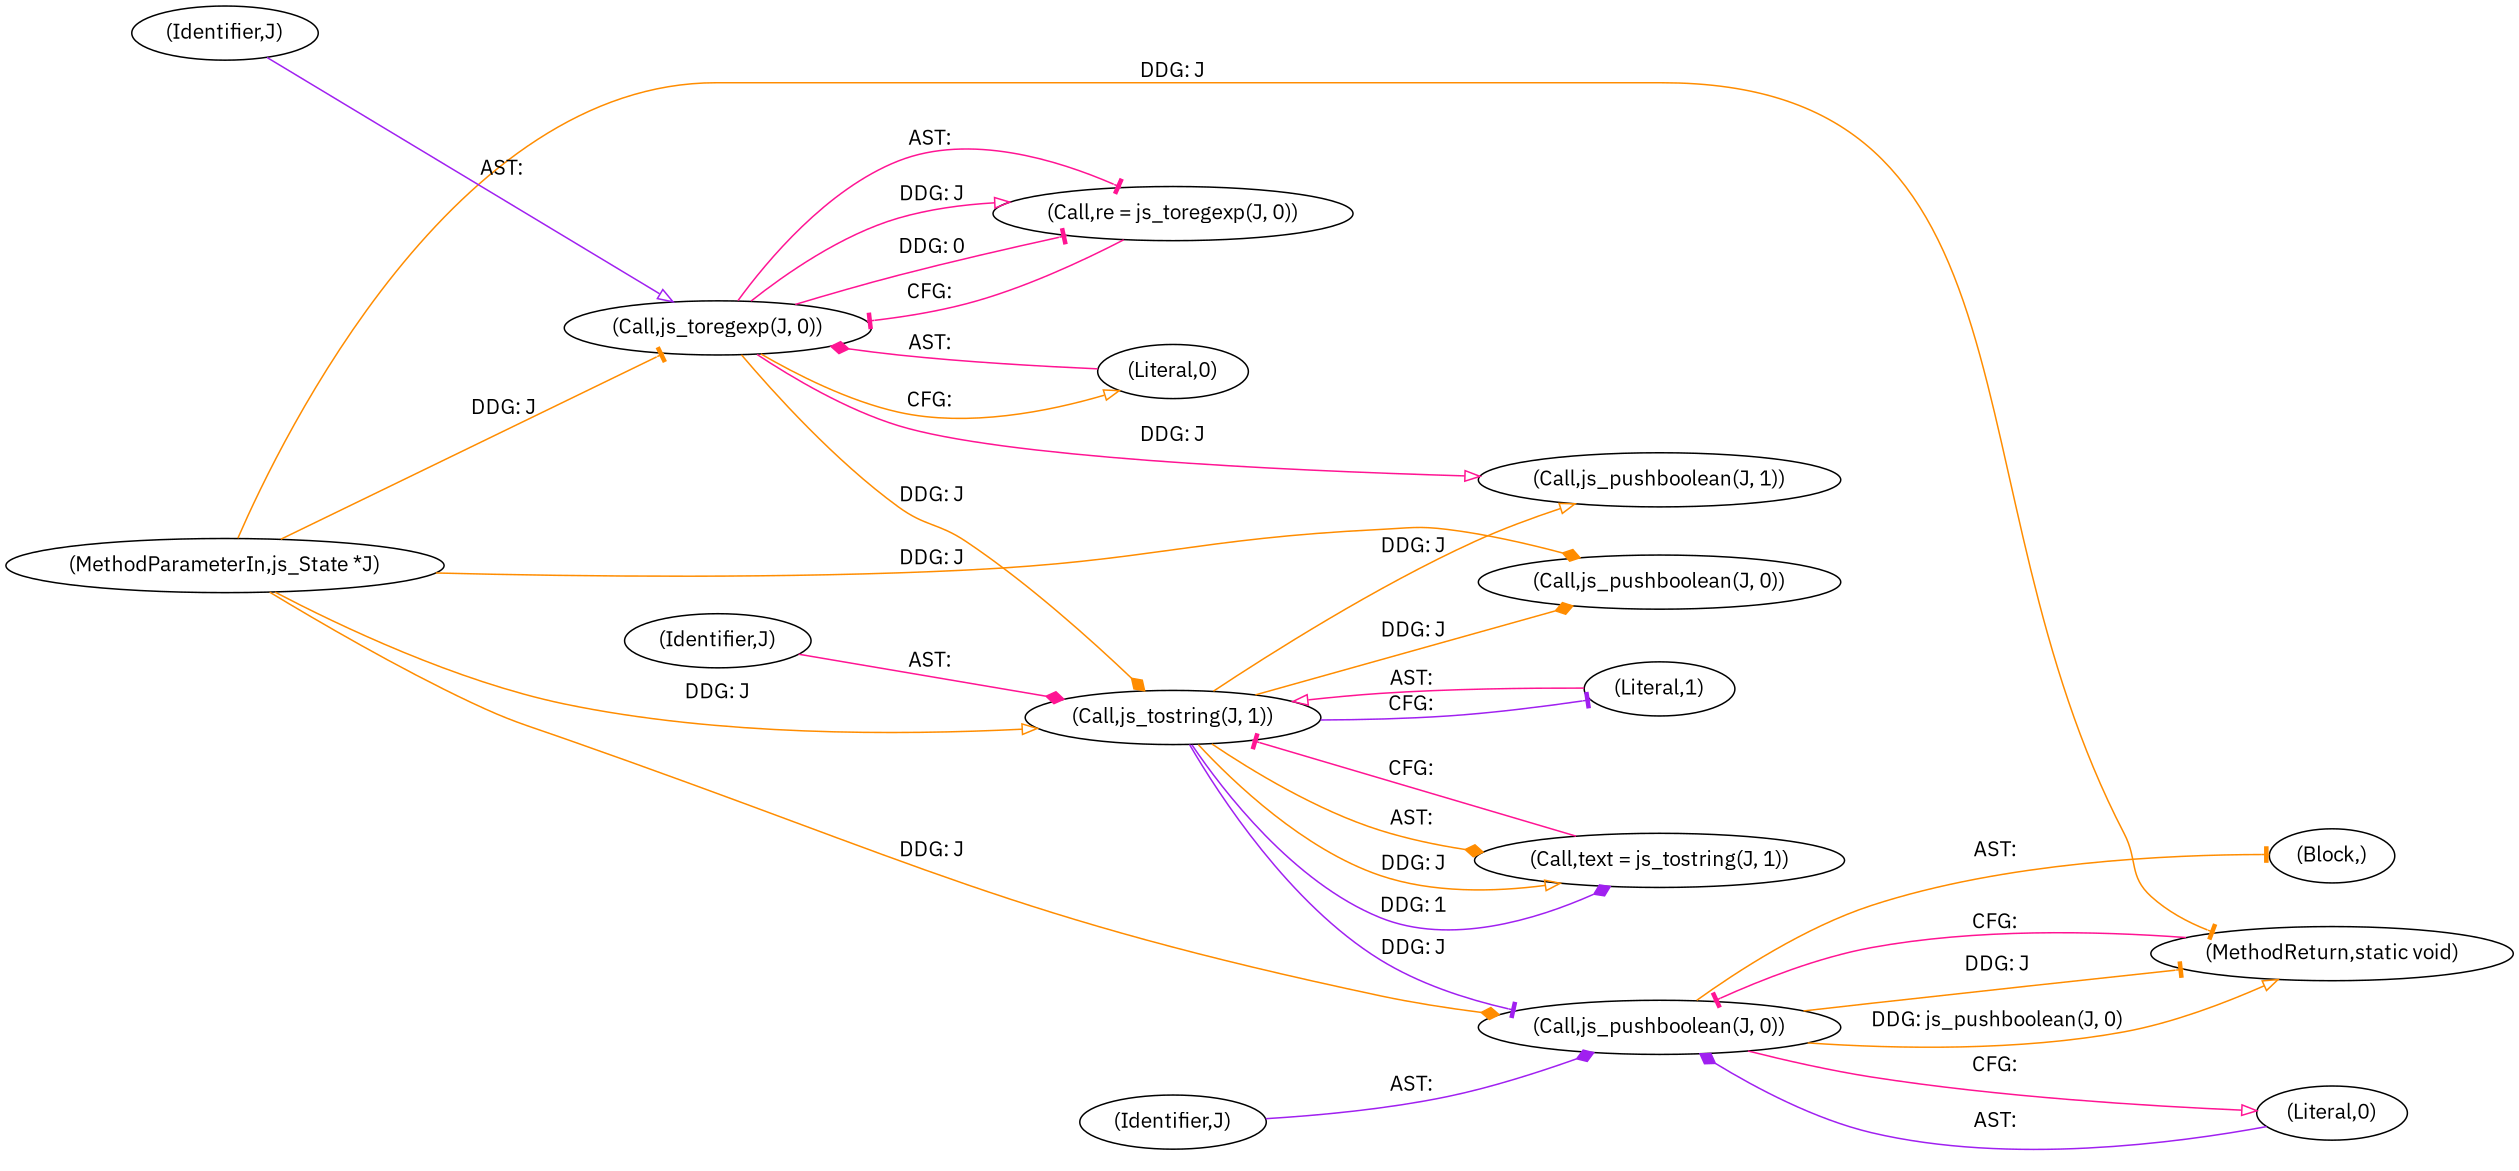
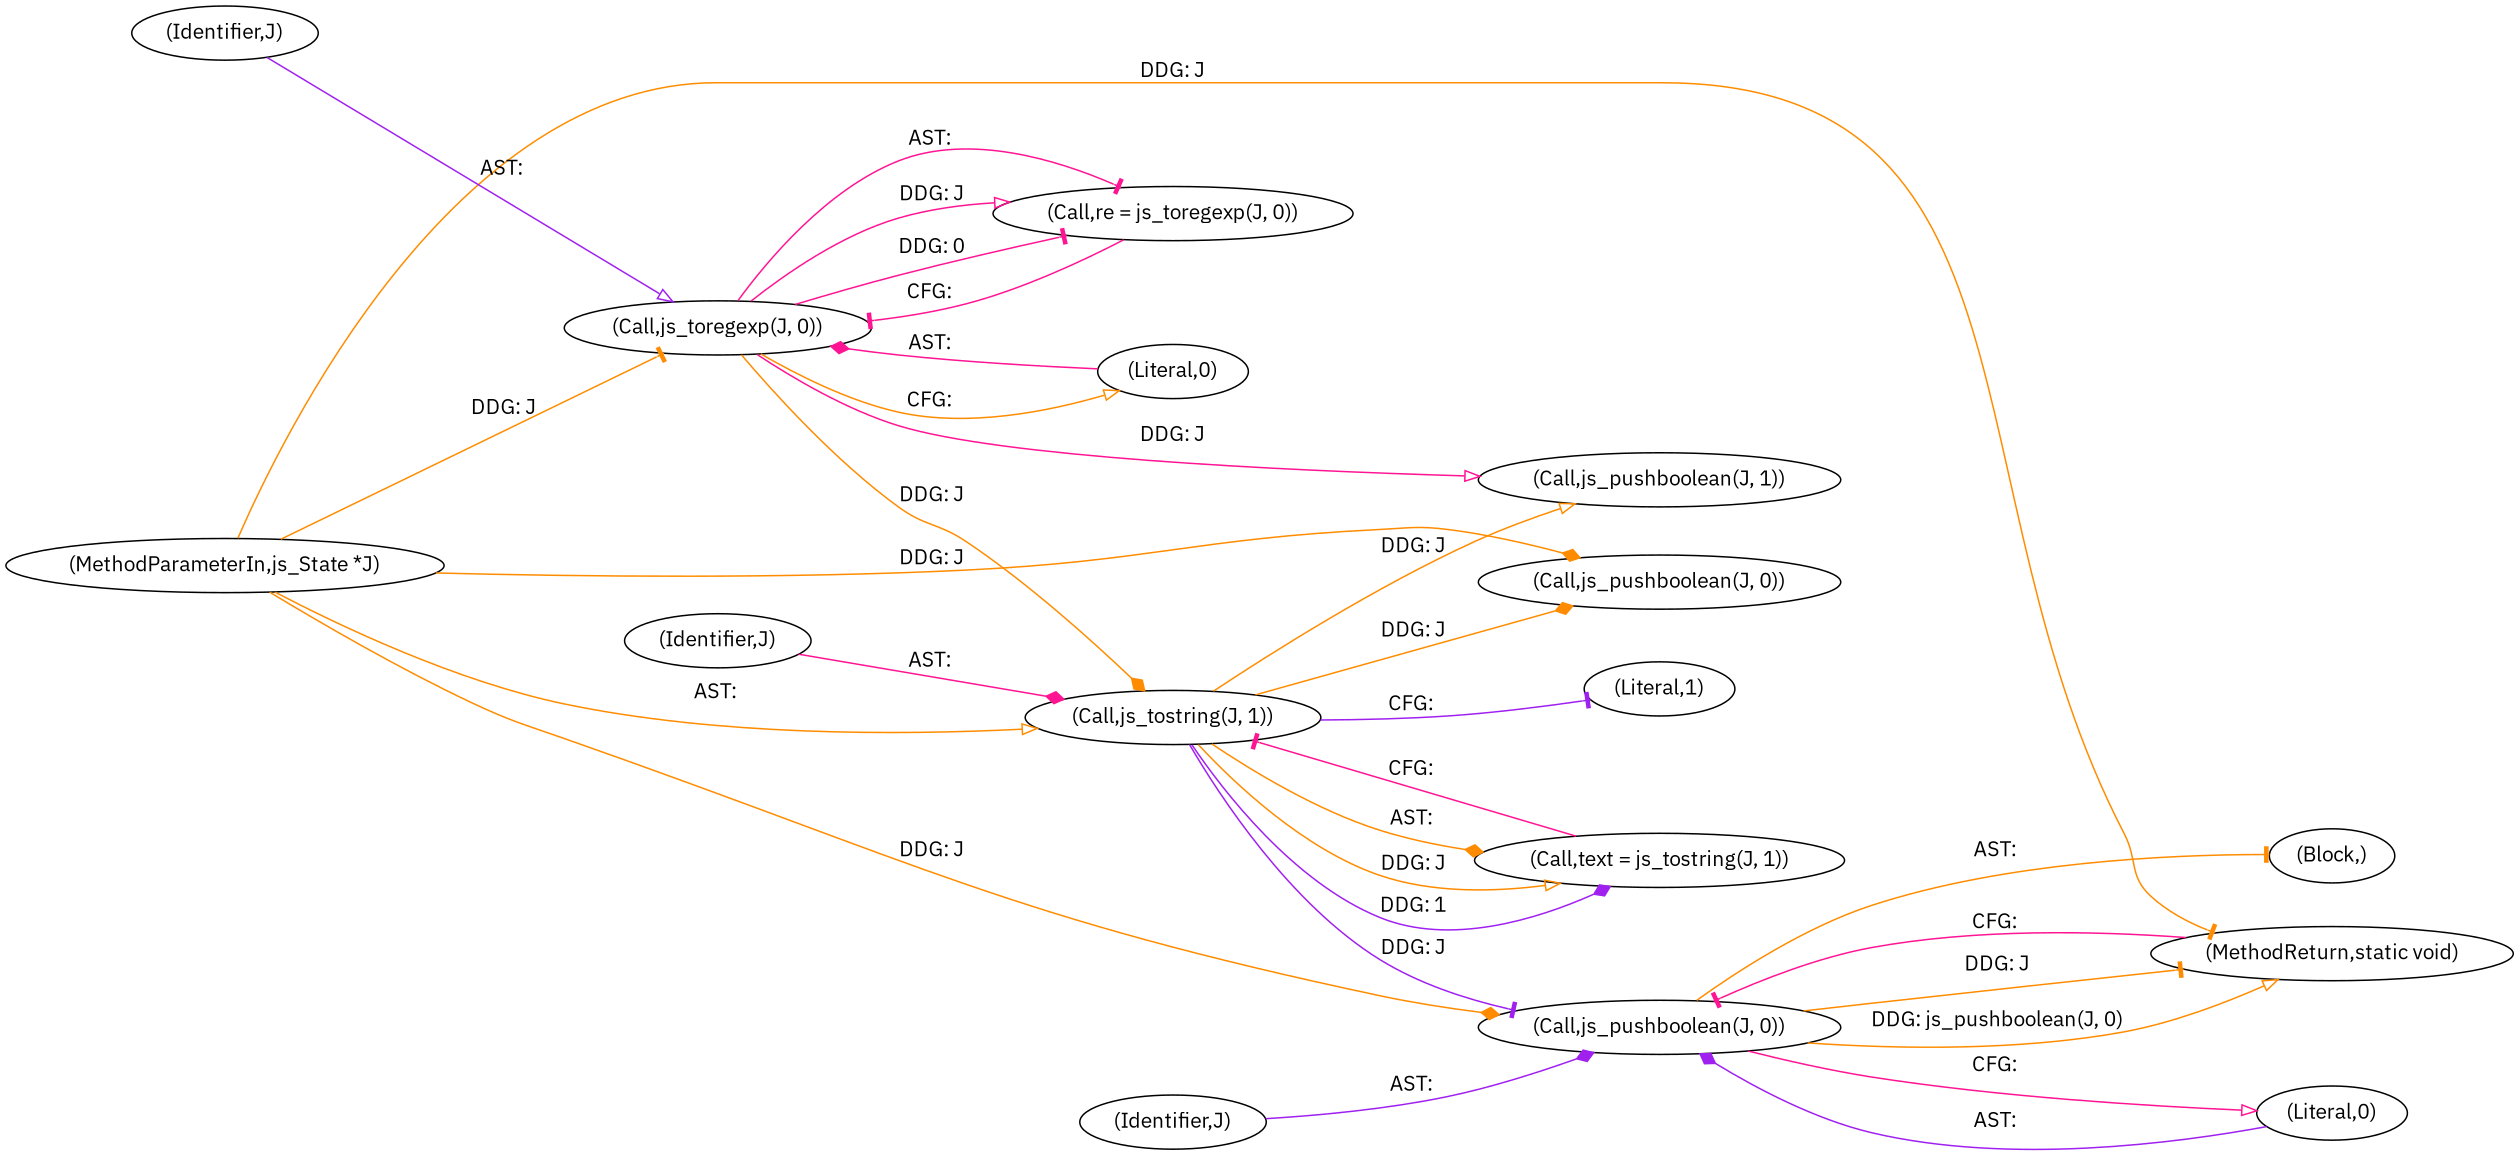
(1446, 690) -> none
(718, 693) -> (718, 693)
